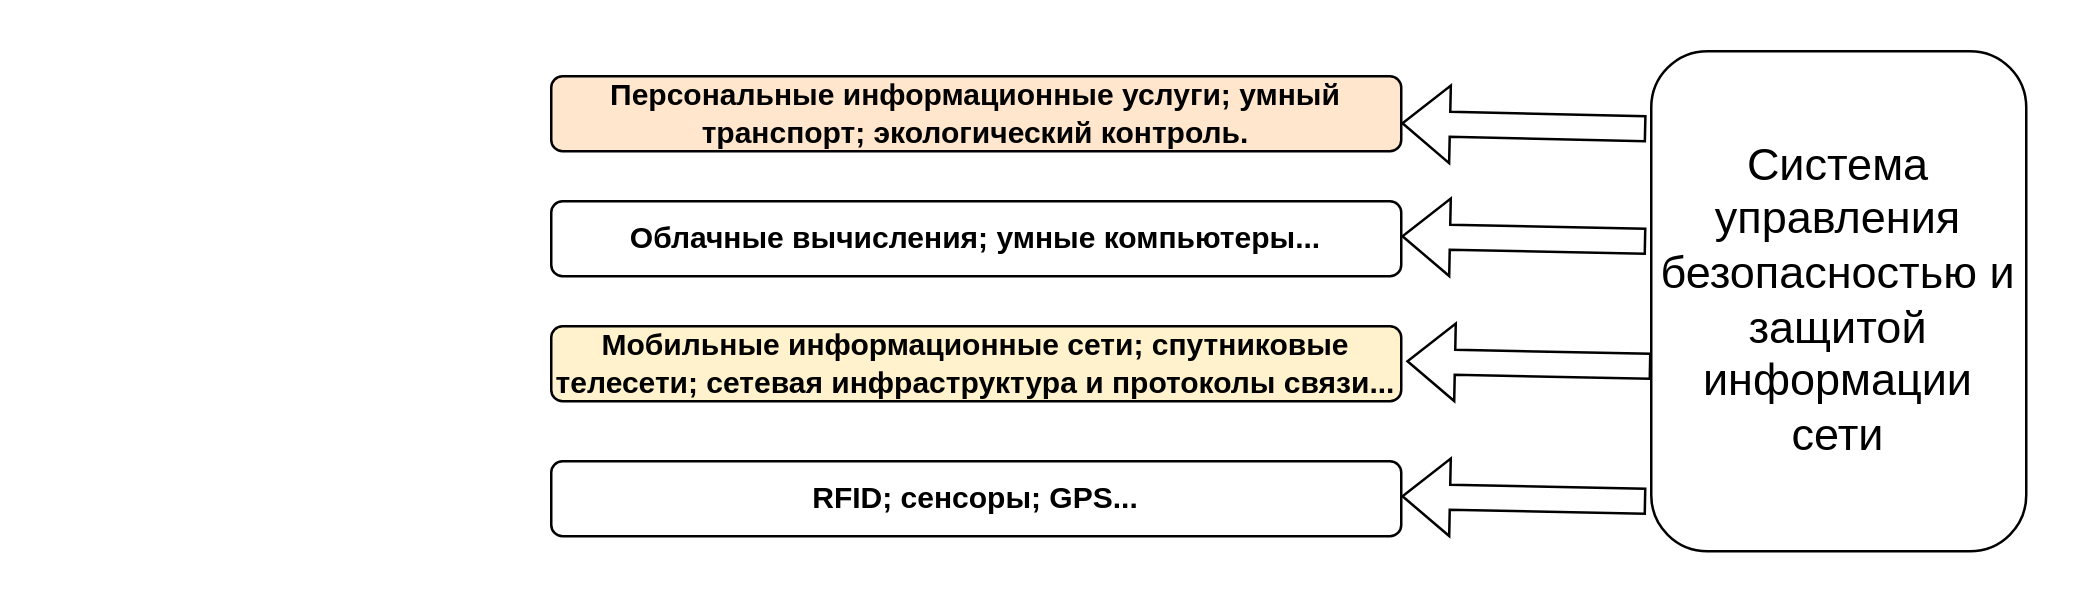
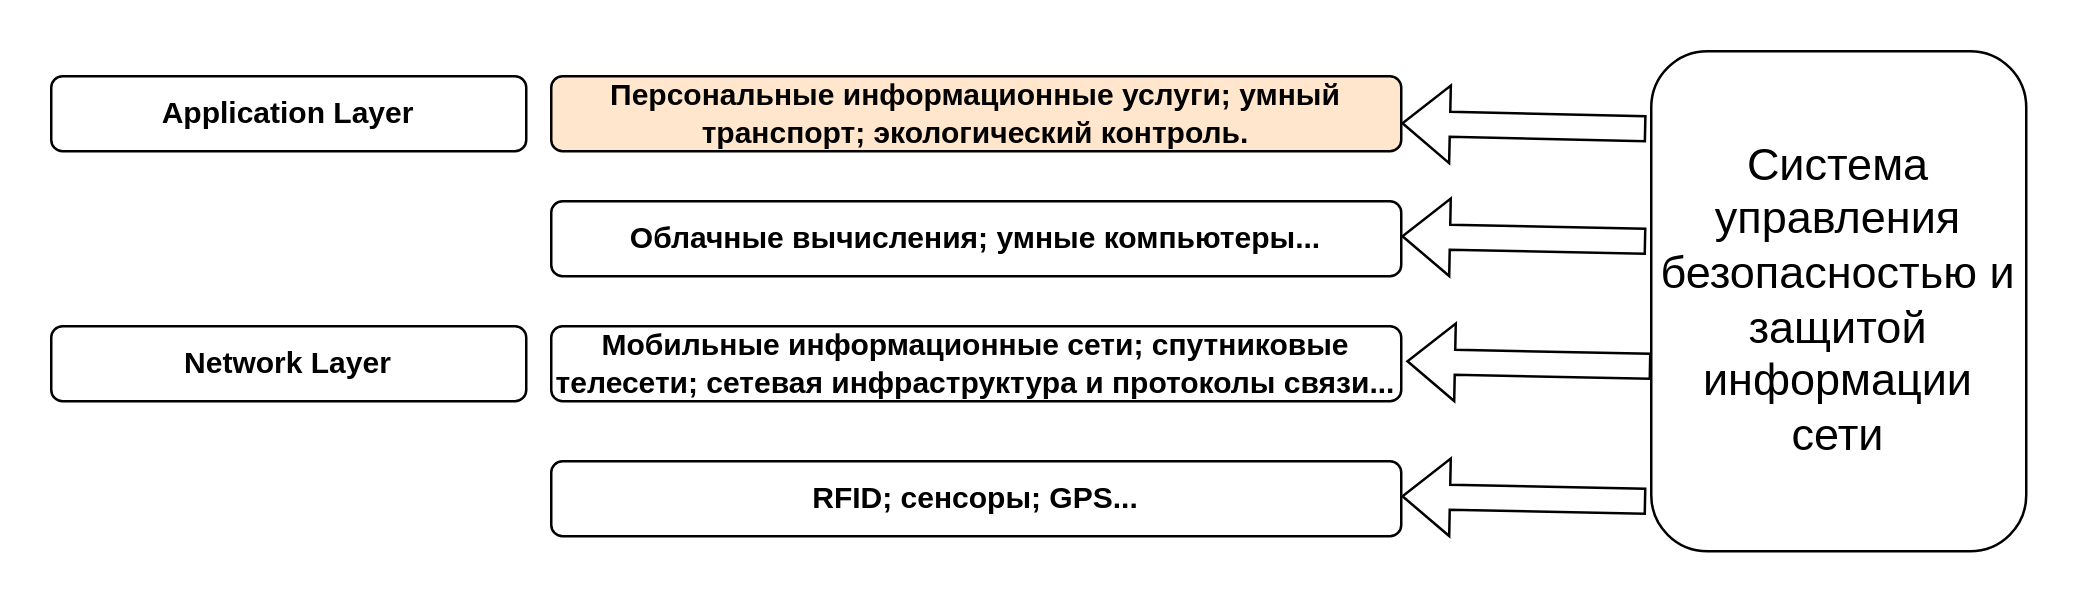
none -> (289, 114)
none -> (289, 364)
(976, 364) -> (976, 364)
